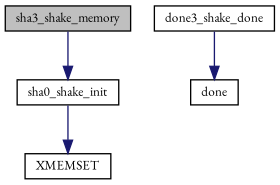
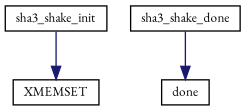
(68, 18) -> none
(214, 18) -> (185, 18)
(68, 92) -> (56, 18)
